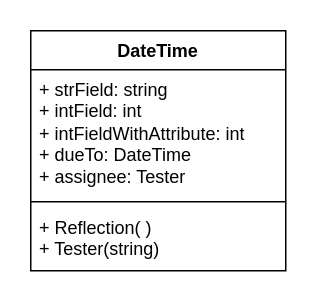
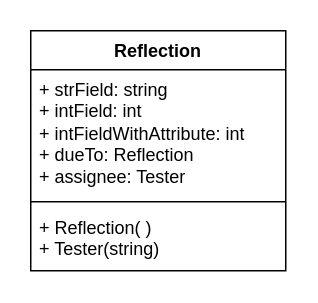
(158, 52) -> (158, 52)
(160, 145) -> (160, 145)
